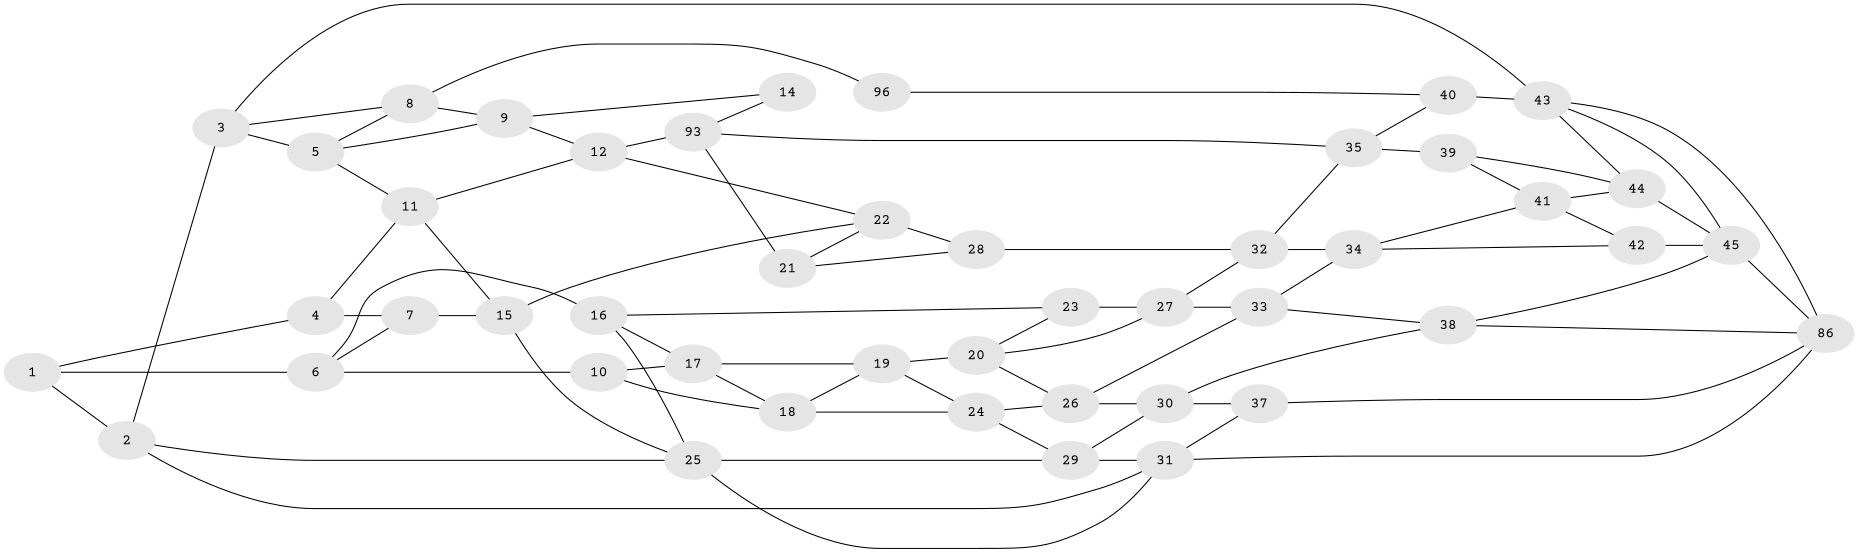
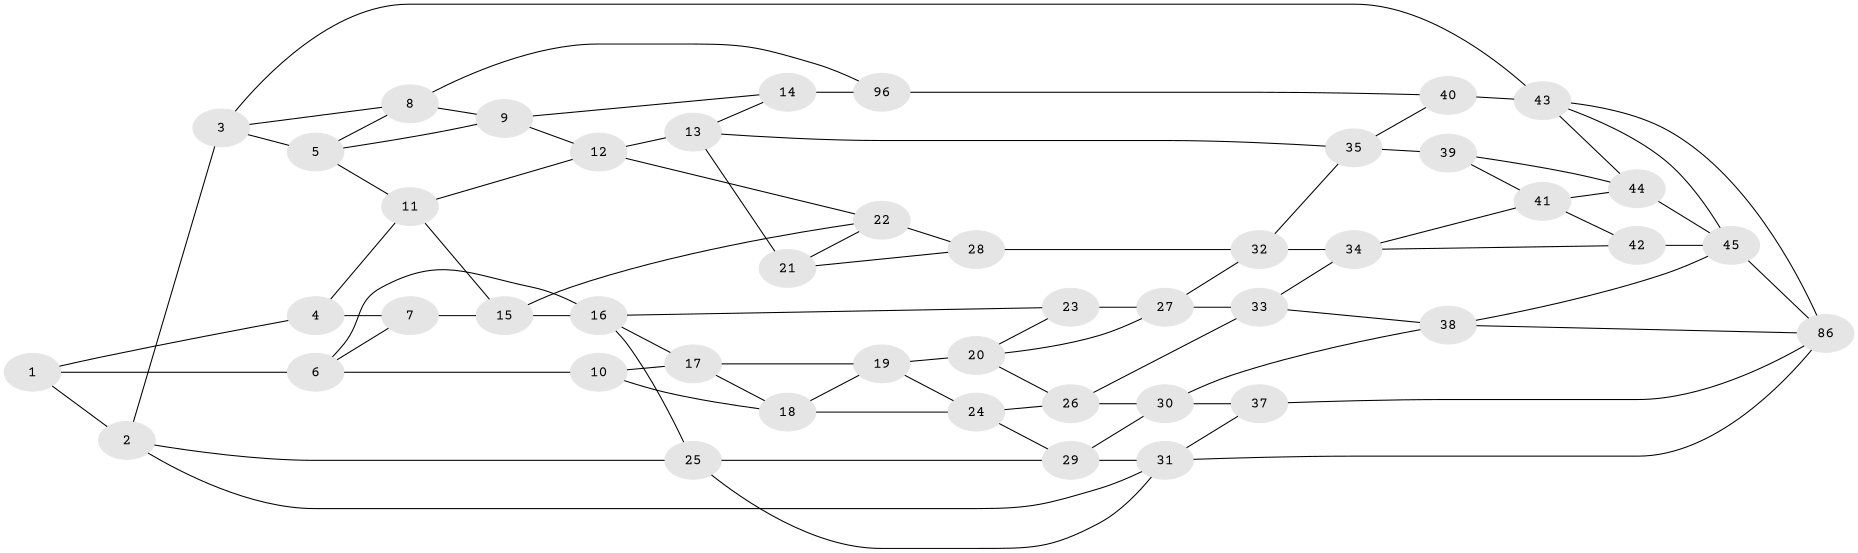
none -> (835, 92)
(693, 132) -> (693, 132)
(580, 407) -> (552, 316)
